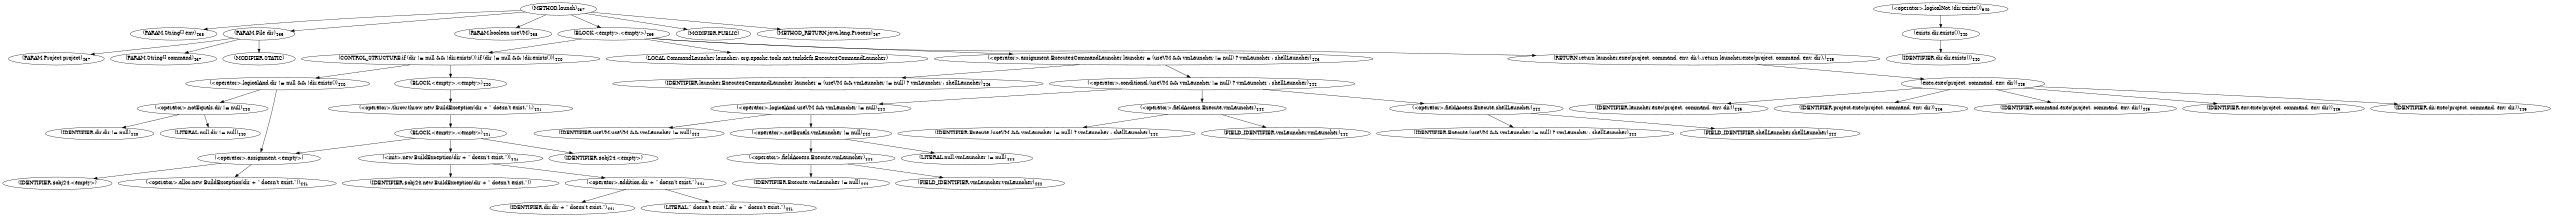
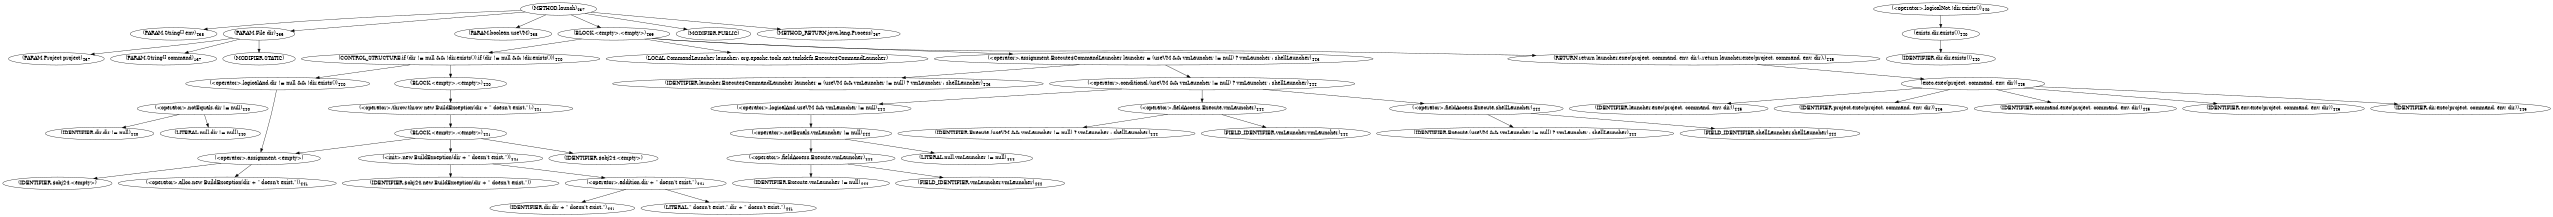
(1986, 8) -> (1986, 8)
(198, 58) -> (198, 58)
(242, 96) -> none
(629, 133) -> none
